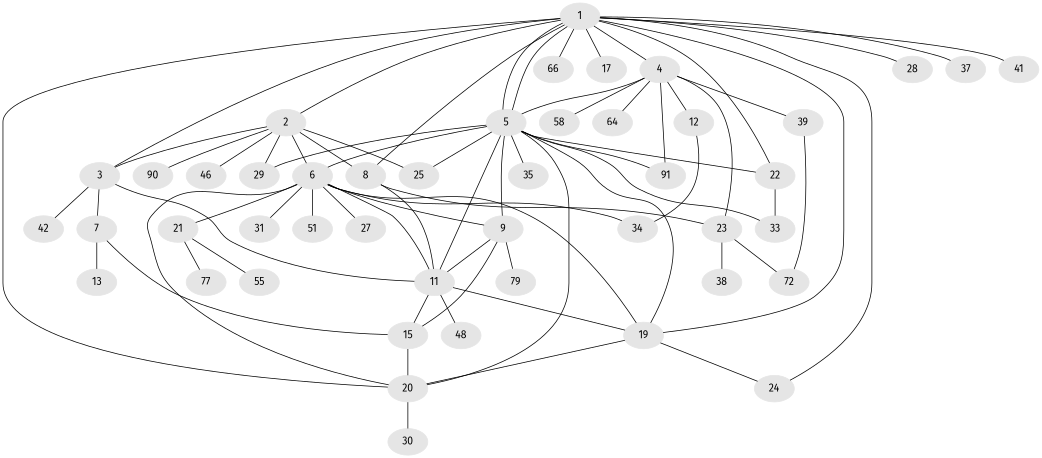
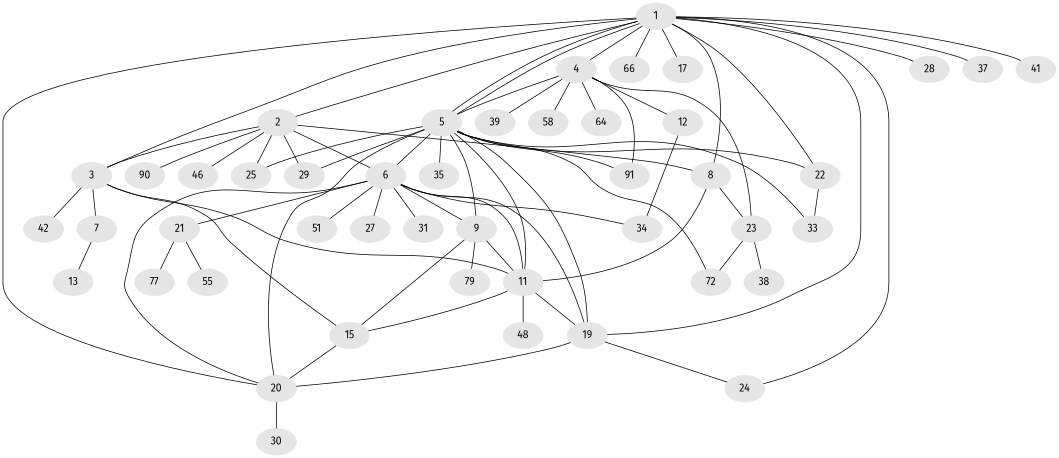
(805, 203) -> (594, 182)
(237, 315) -> (228, 240)
